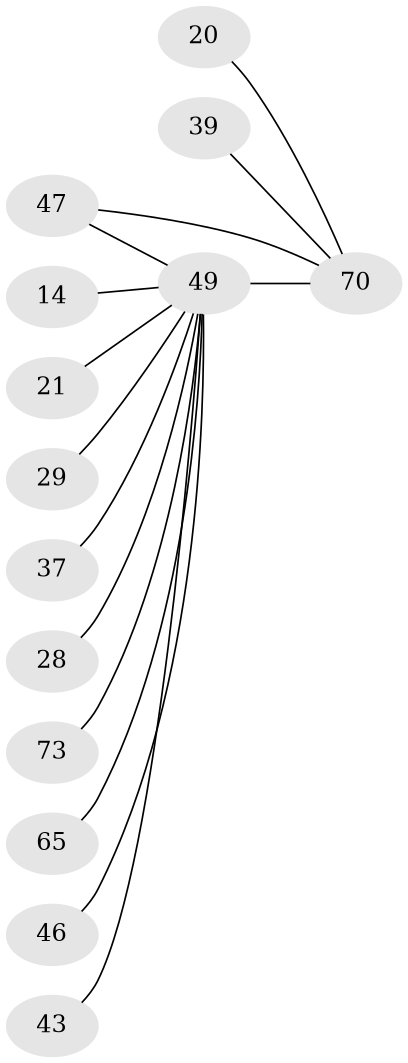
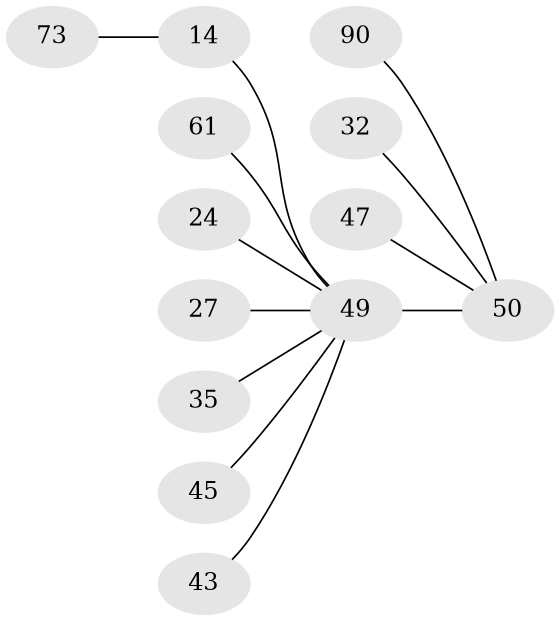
(204, 37) -> (356, 37)
(204, 128) -> (356, 128)
(128, 245) -> none
(356, 284) -> (508, 310)
(52, 388) -> (204, 128)
(52, 479) -> (204, 219)
(165, 529) -> (129, 37)
(52, 570) -> (204, 310)
(52, 662) -> none
(52, 844) -> (204, 402)
(52, 935) -> (204, 493)
